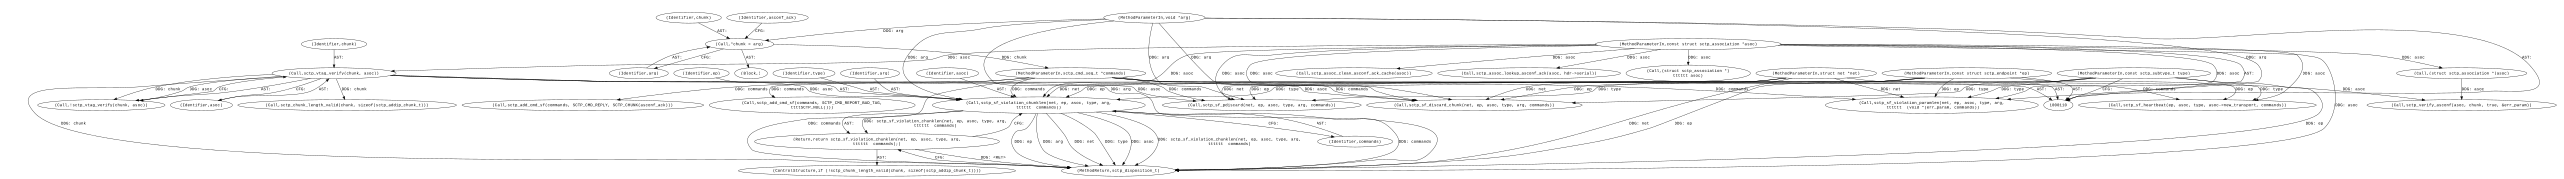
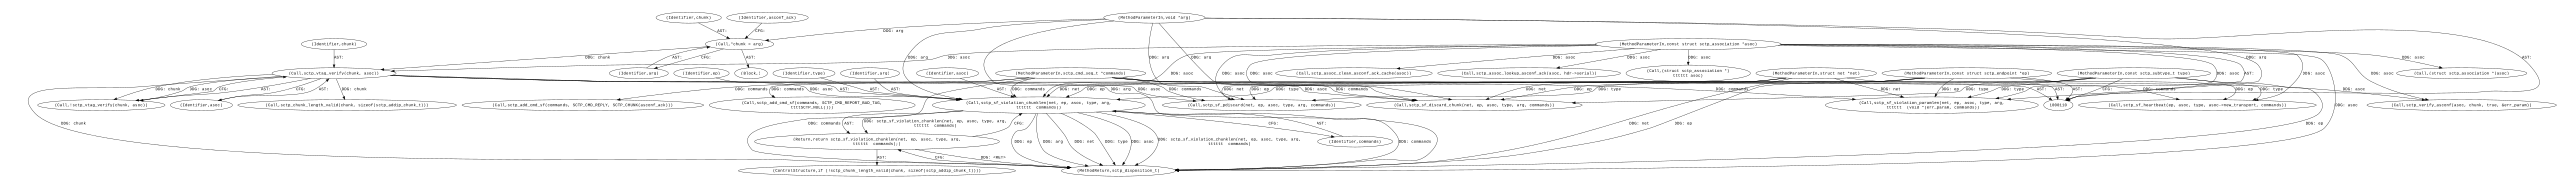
(910, 50) -> (546, 58)
(2462, 88) -> (2110, 46)
